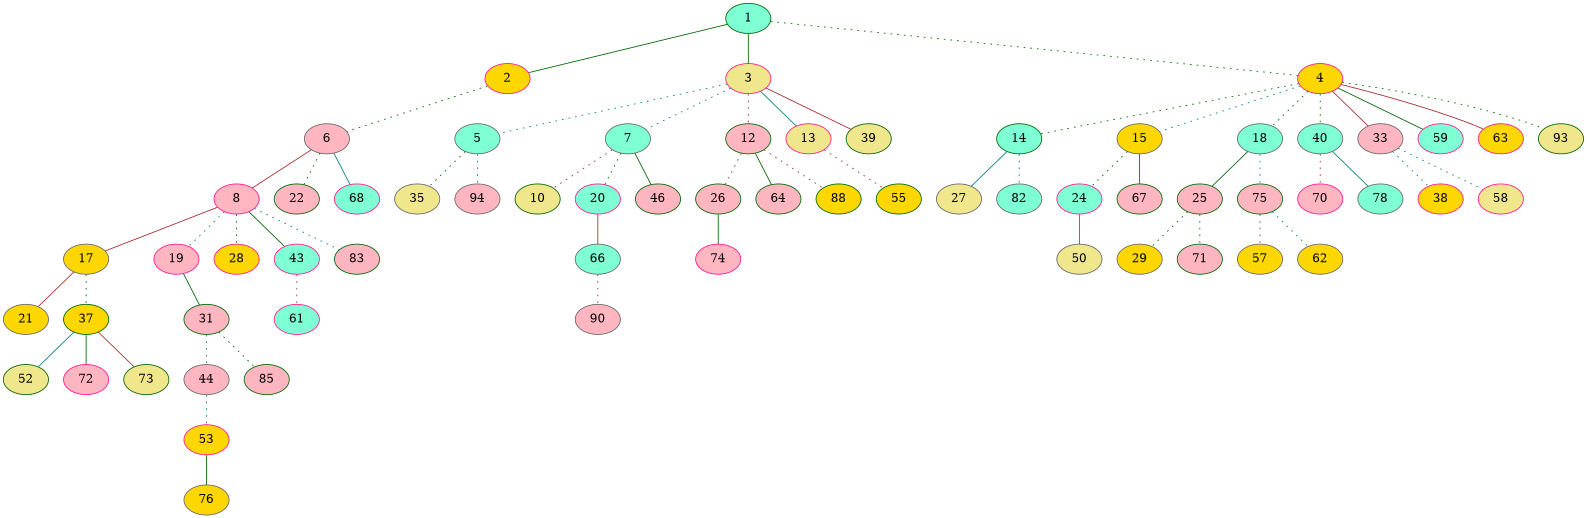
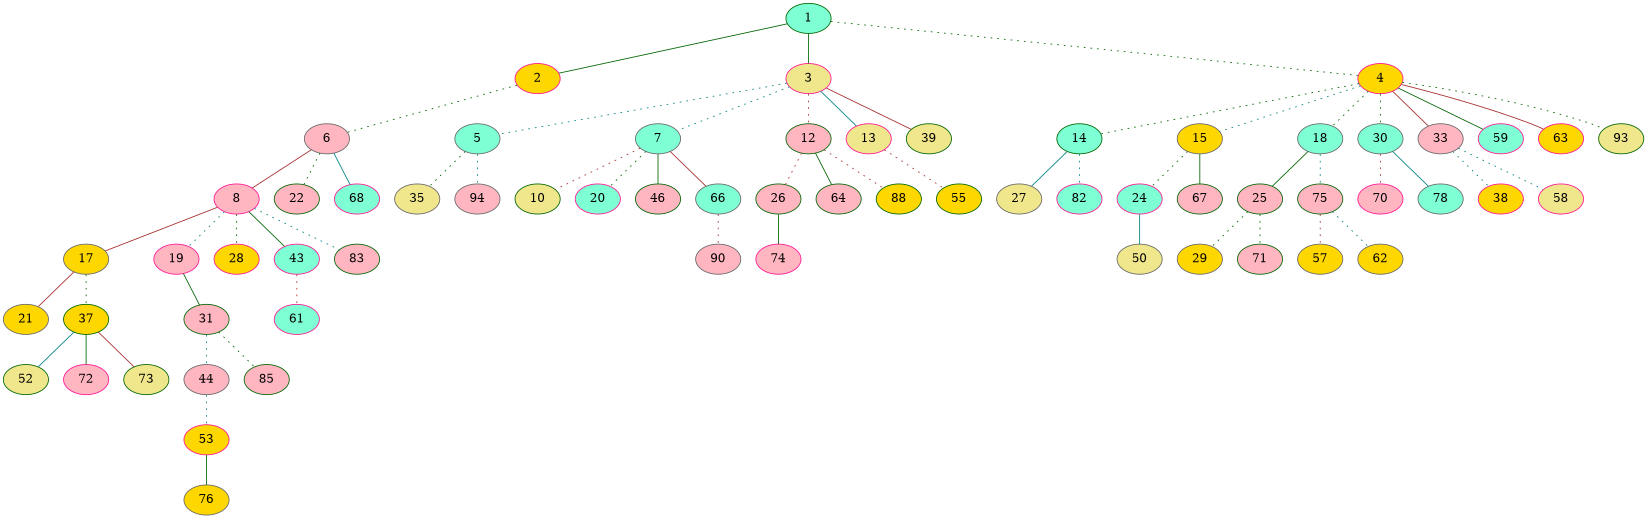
(1320, 139) -> (1380, 139)
(1019, 199) -> (1079, 199)
(598, 229) -> (688, 169)
